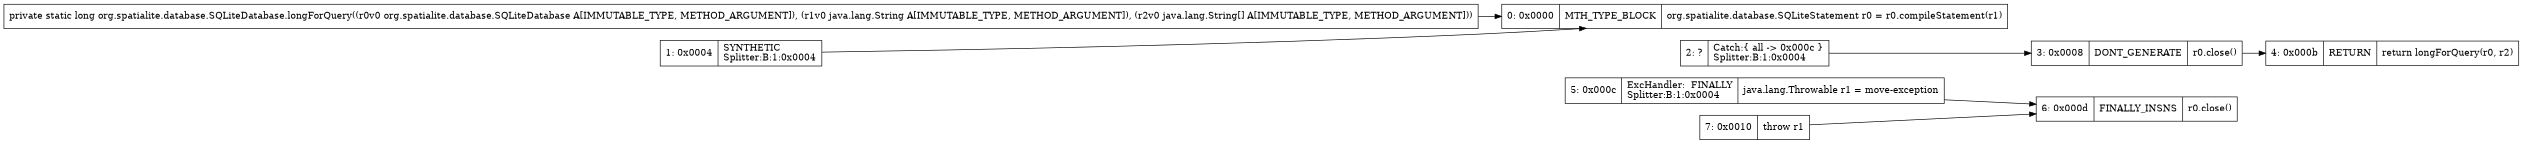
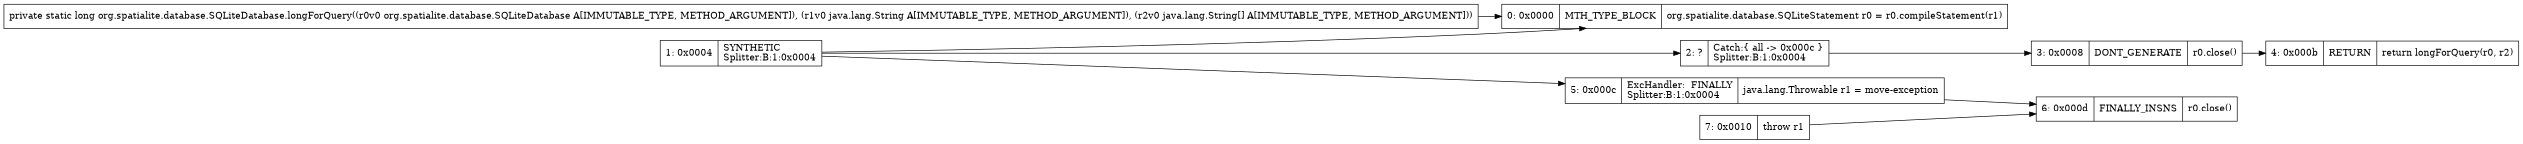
none -> (1248, 53)
none -> (1190, 70)
